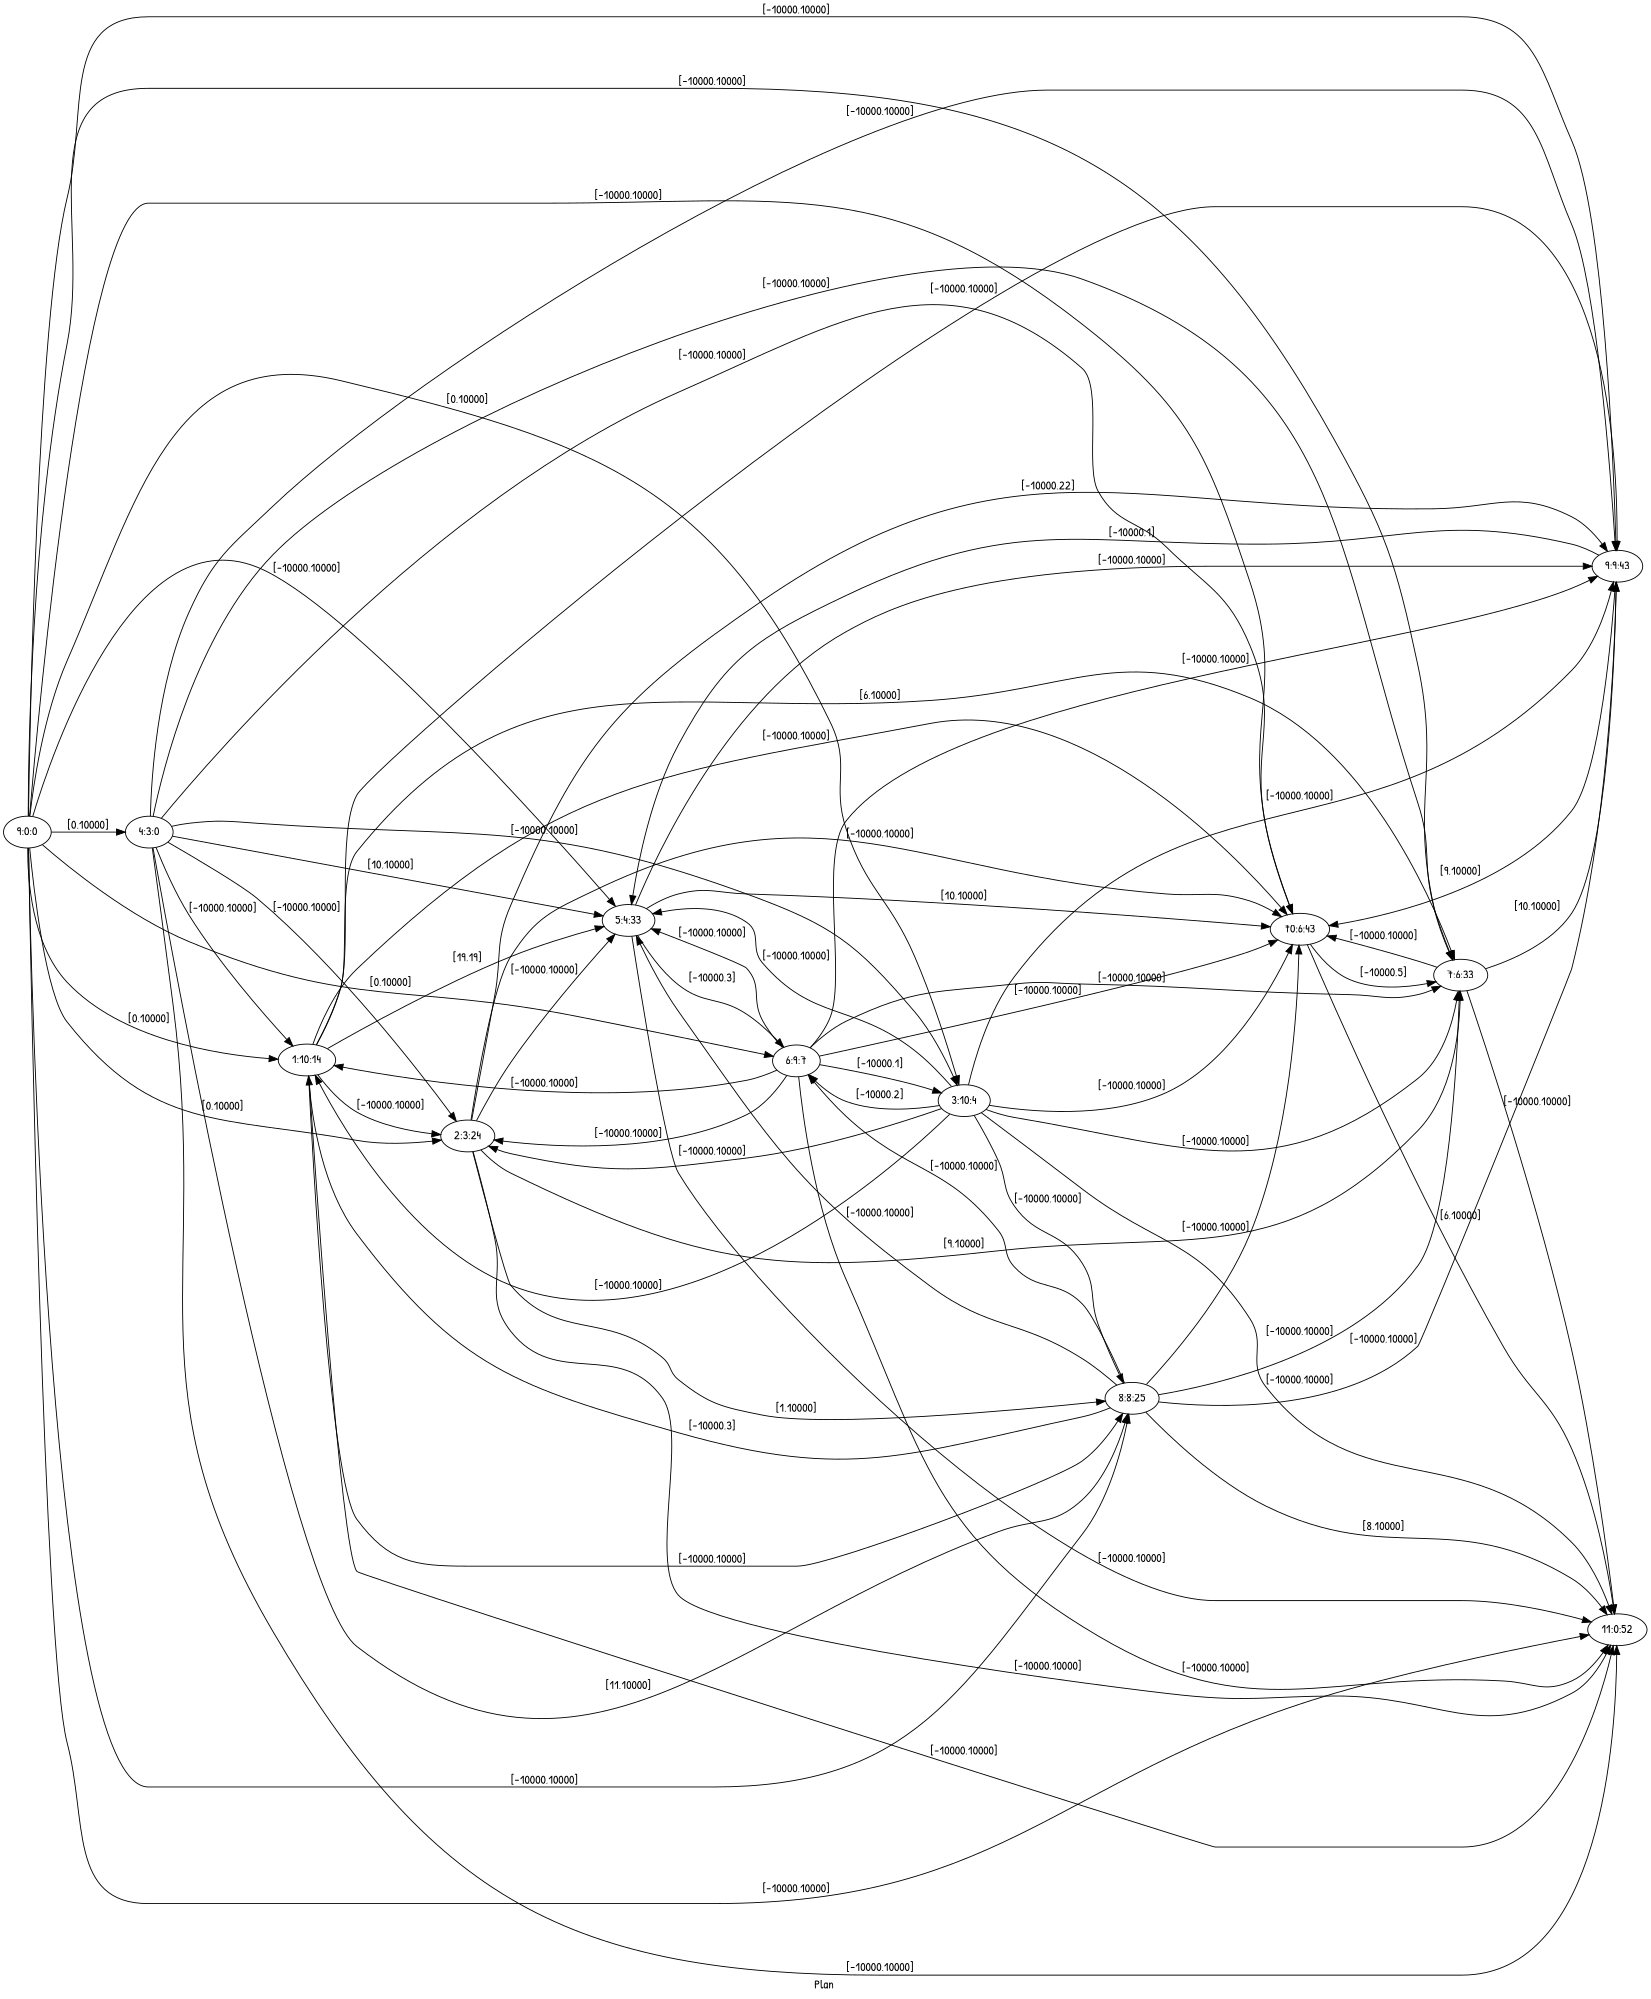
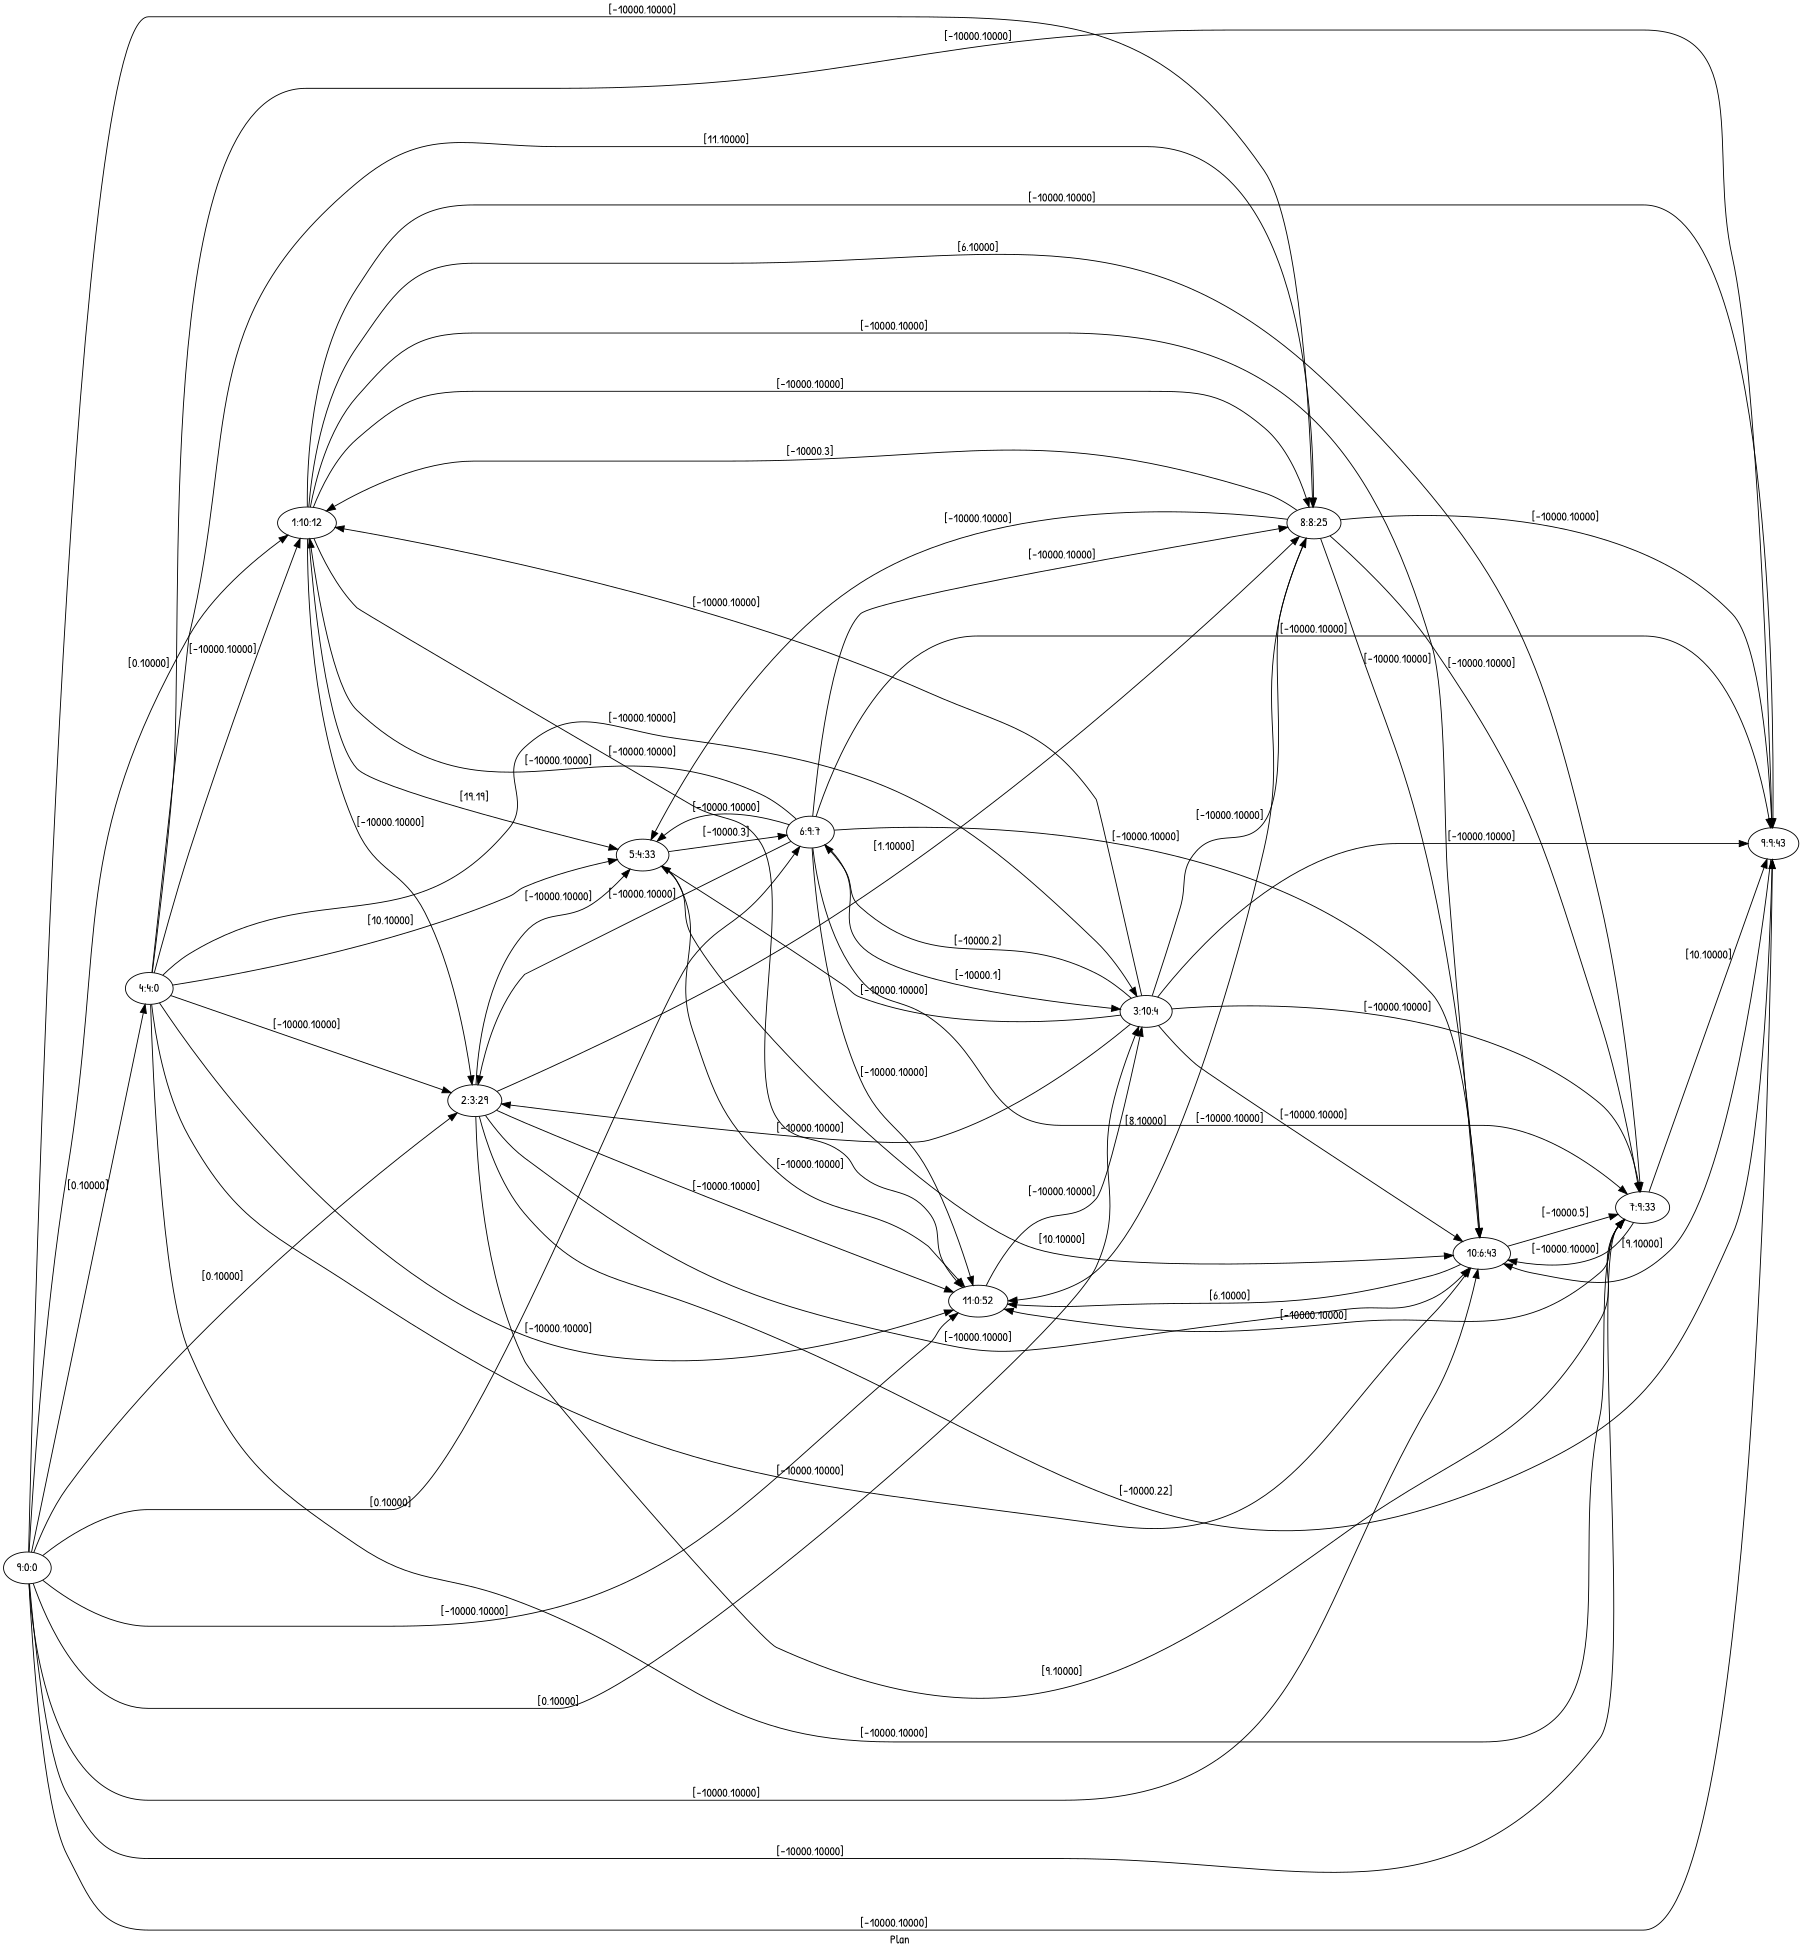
(1026, 542) -> none
(1035, 576) -> none
(306, 597) -> none
(149, 832) -> (149, 988)
(1300, 929) -> (1482, 1253)
(1461, 975) -> (1643, 1208)
(307, 1060) -> (307, 523)
(468, 1136) -> (475, 1101)
(988, 1219) -> (966, 587)
(1270, 1391) -> (1101, 1189)
